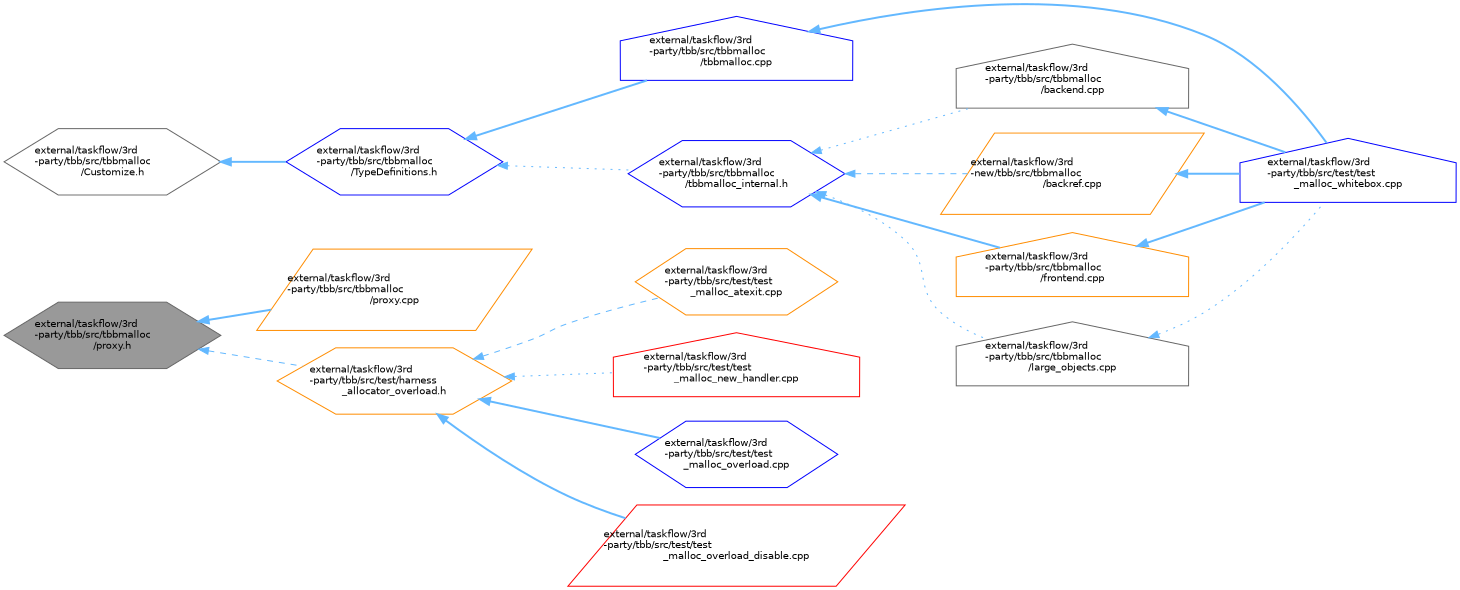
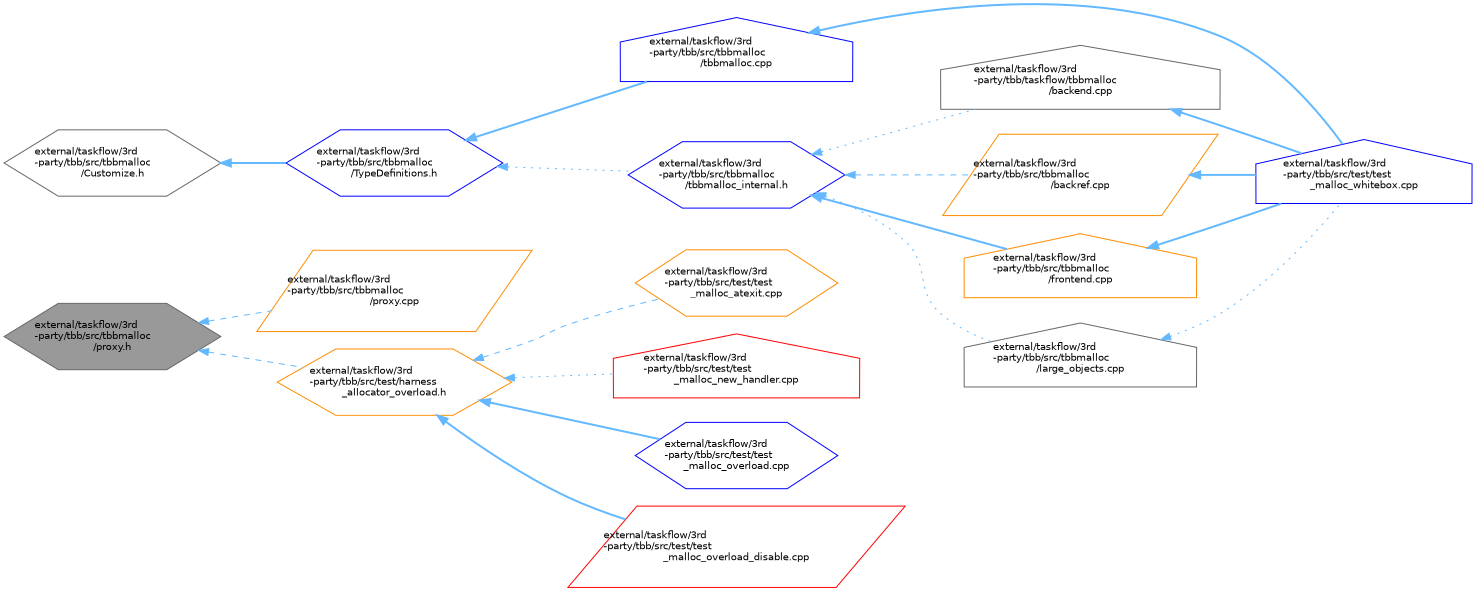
(1072, 80) -> (1080, 81)
(1072, 174) -> (1080, 175)
(240, 315) -> (240, 316)
